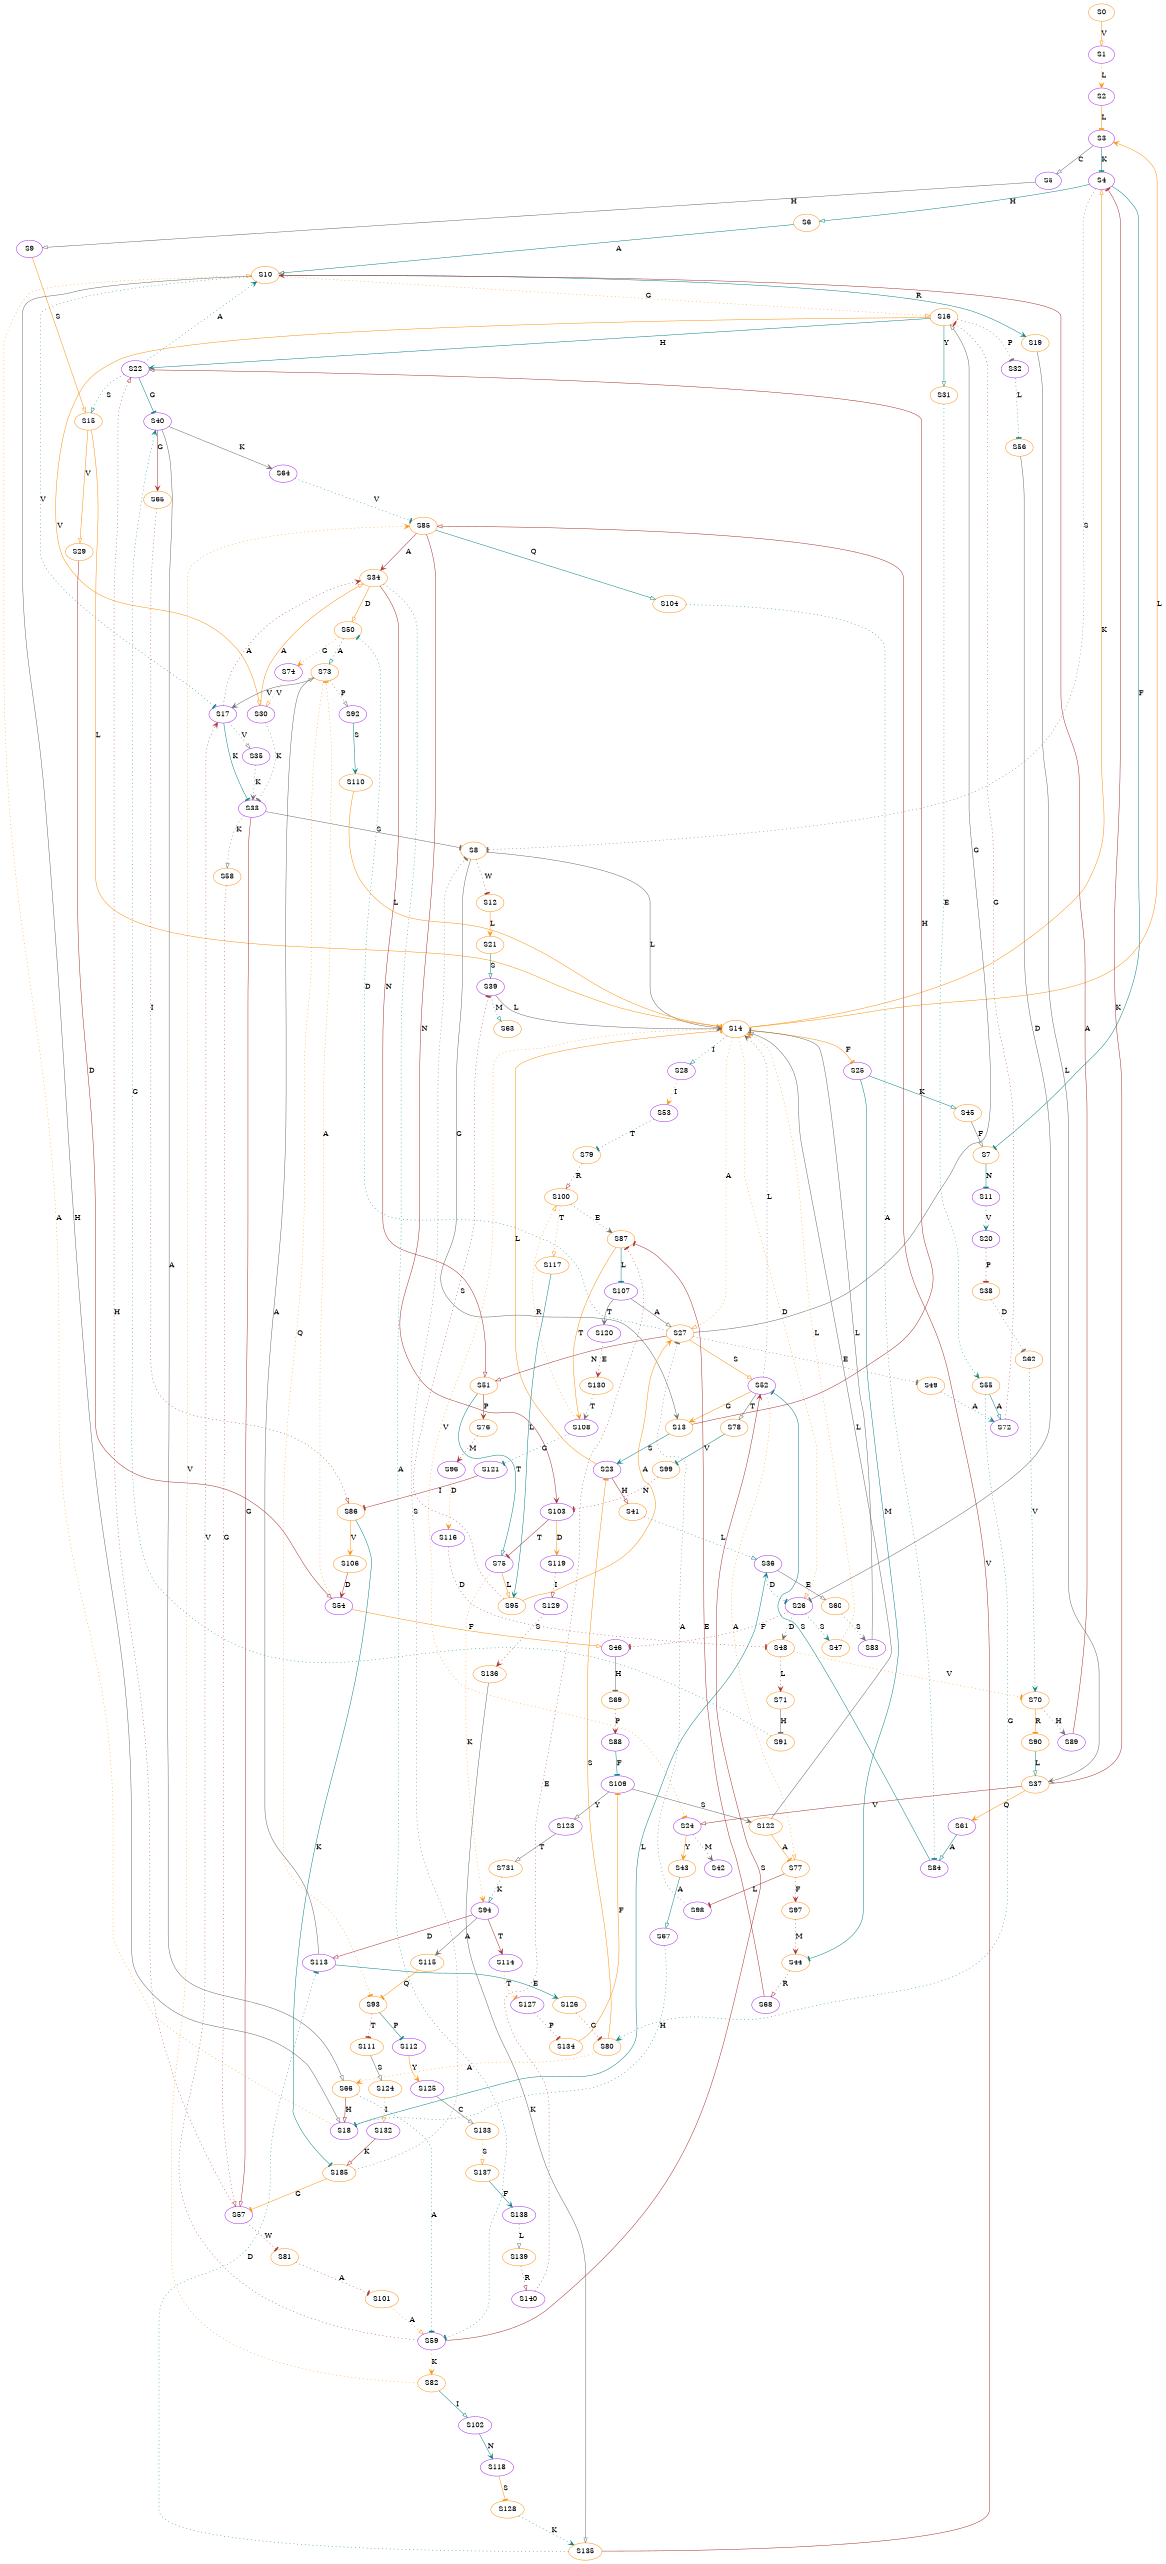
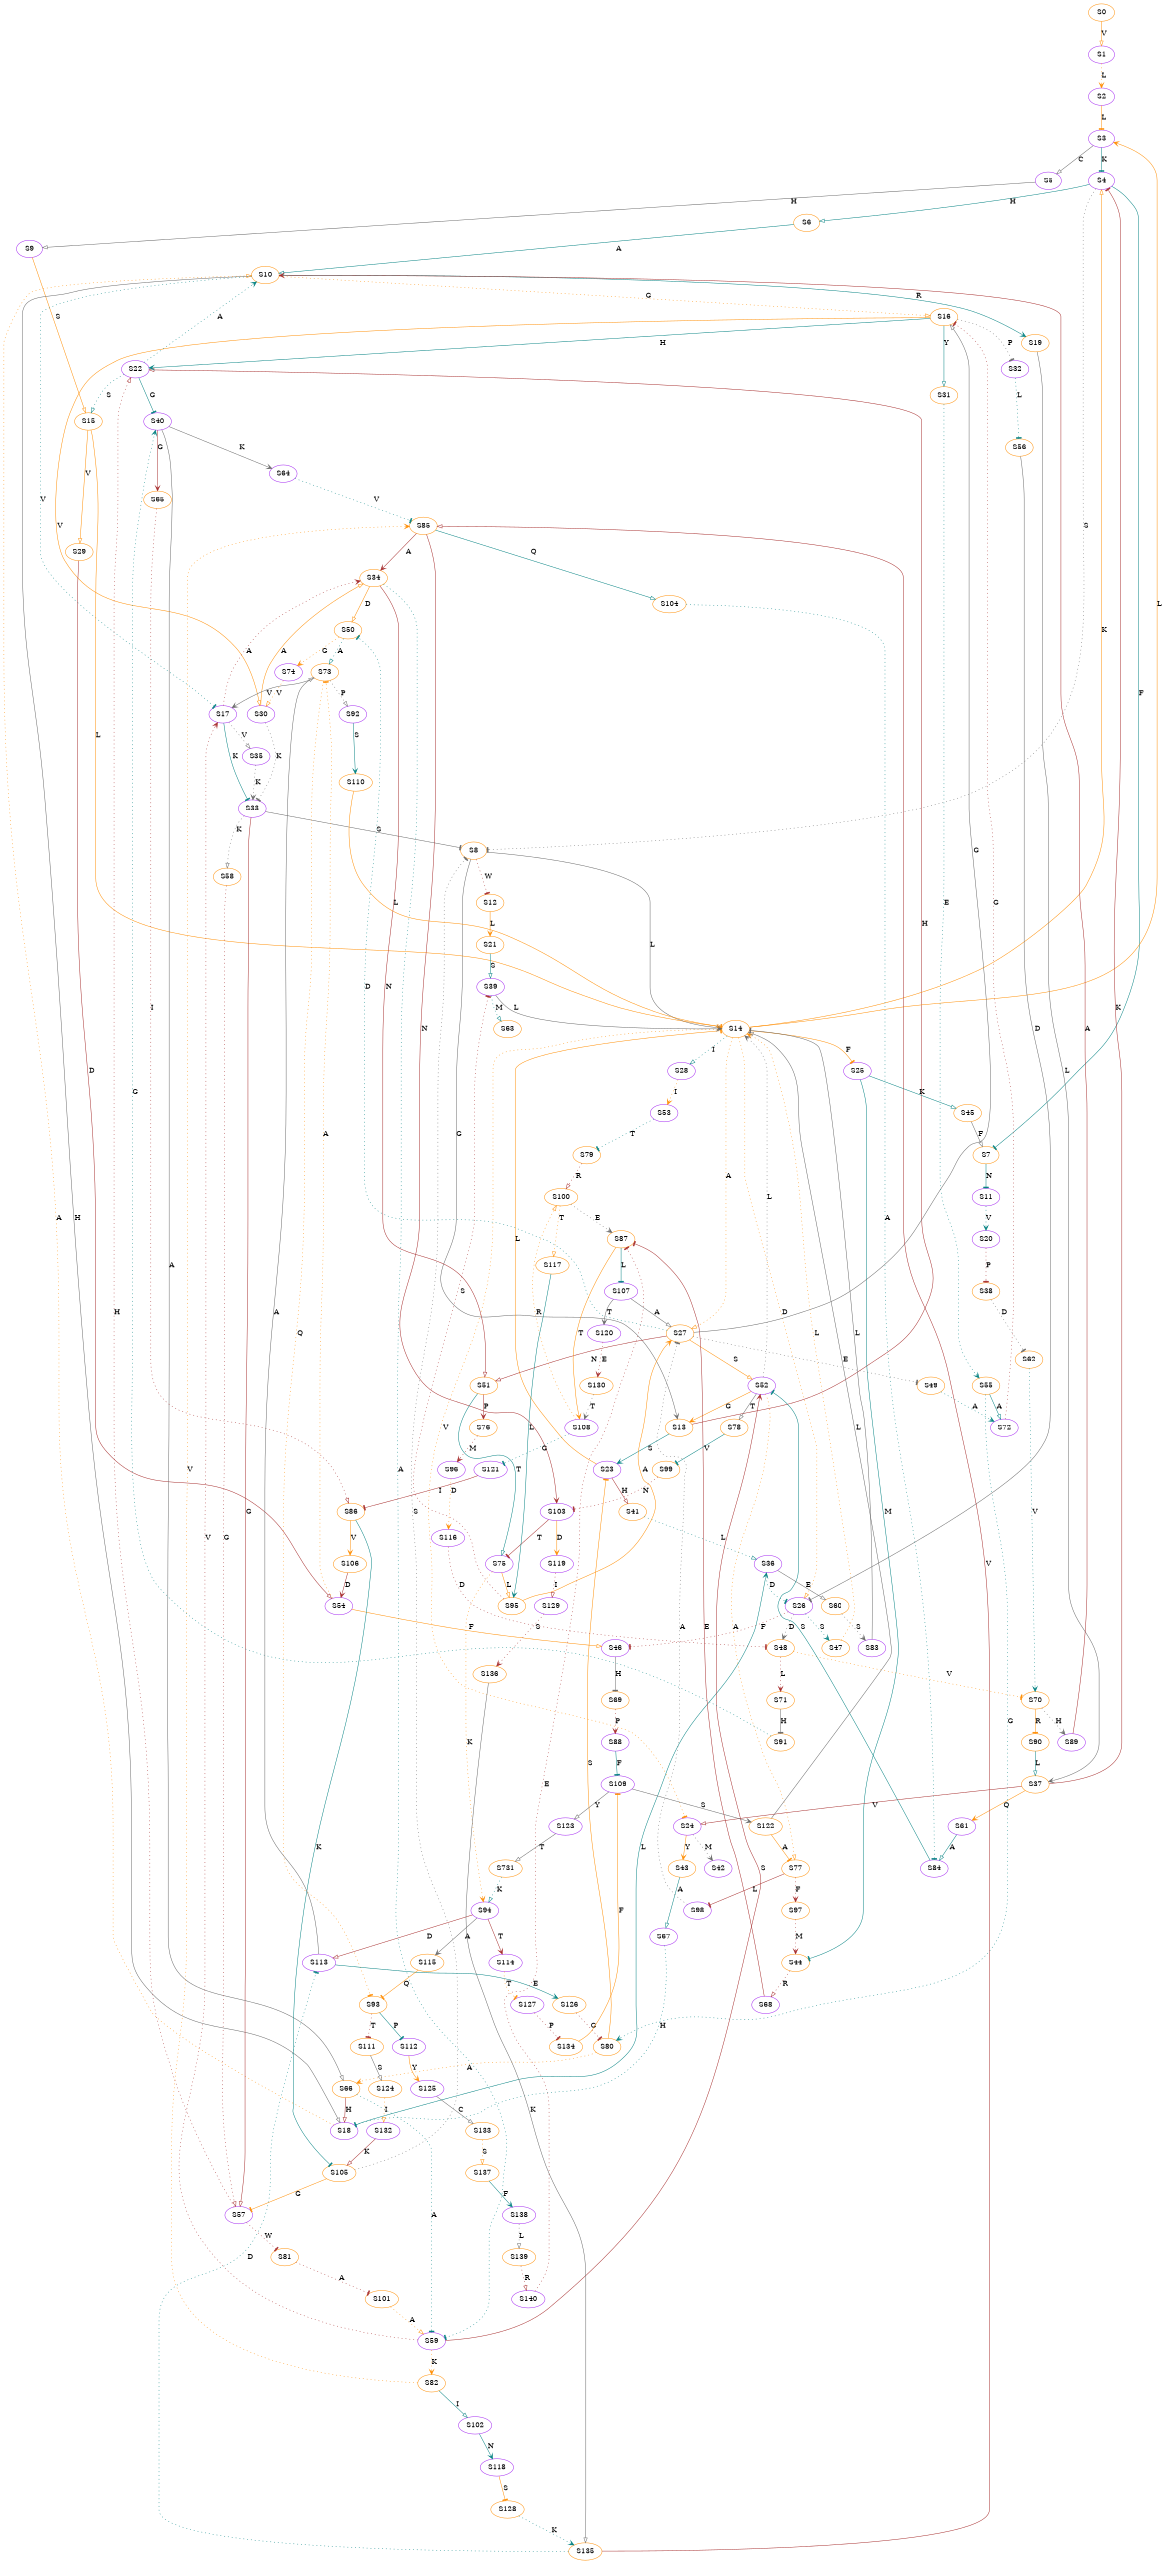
(339, 2173) -> (339, 2173)
